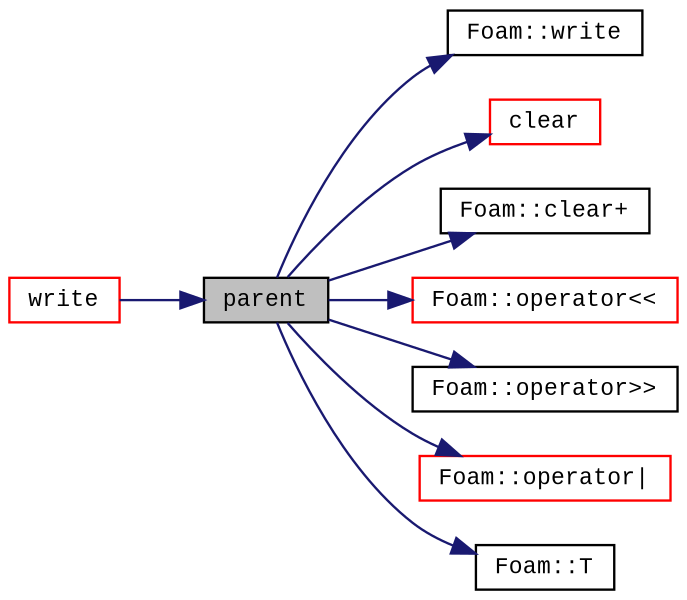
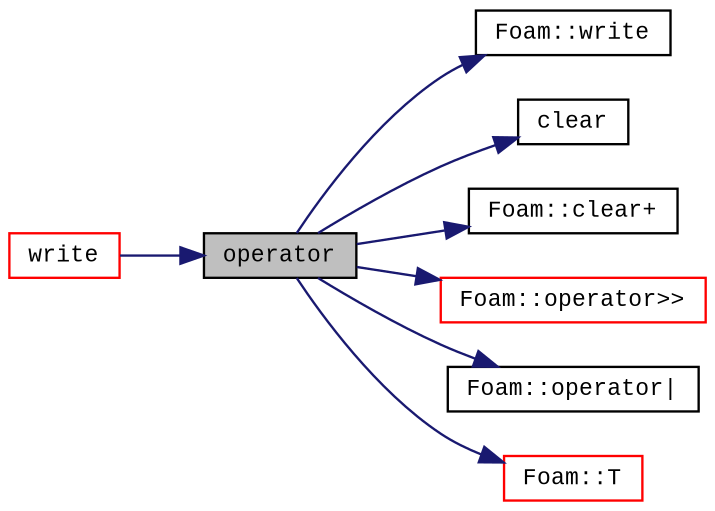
(545, 122) -> (573, 122)
(266, 300) -> (280, 256)
(545, 300) -> none
(545, 389) -> (573, 300)
(545, 478) -> (573, 389)
(545, 567) -> (573, 478)
